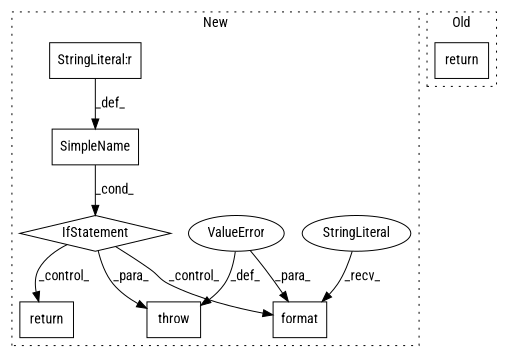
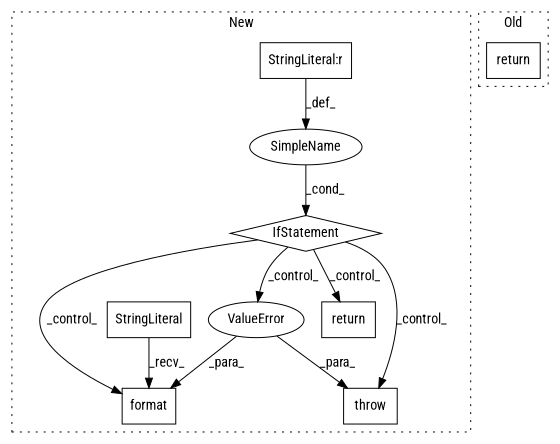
(95, 147) -> (306, 147)
(357, 233) -> (149, 320)
none -> (270, 267)
(132, 277) -> (422, 320)
(246, 277) -> (338, 363)
